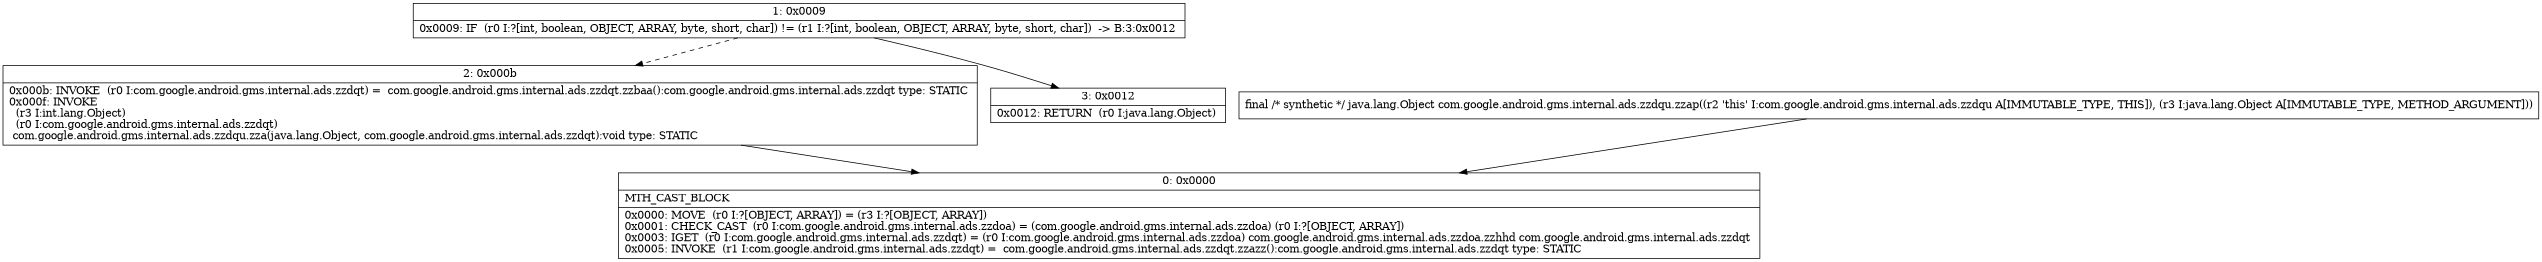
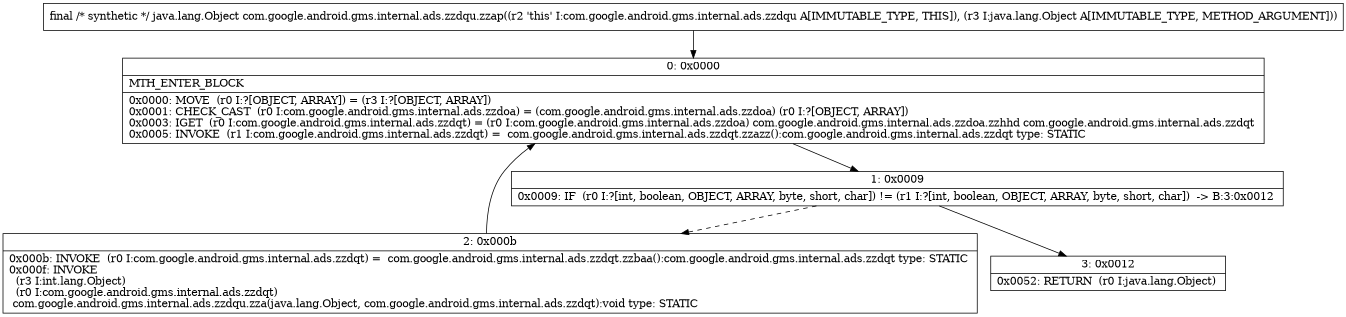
(1108, 114) -> (1108, 282)
none -> (822, 156)
(677, 198) -> (186, 84)
